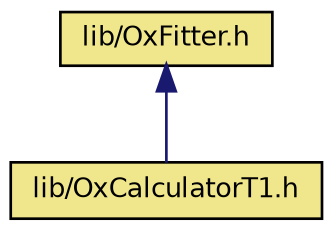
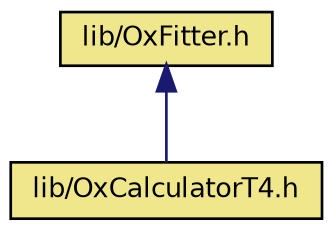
(166, 191) -> (166, 191)
